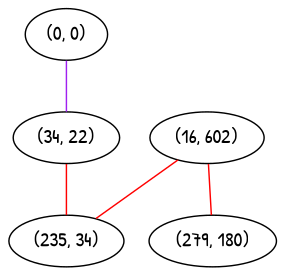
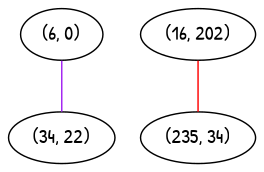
(66, 34) -> (62, 34)
(207, 138) -> (198, 34)
(66, 190) -> none
(213, 241) -> none
